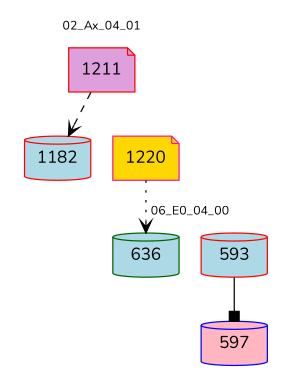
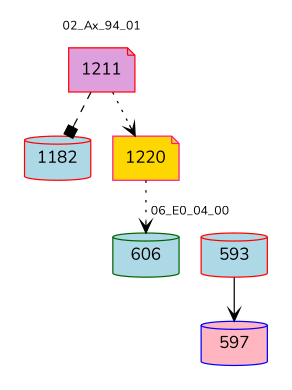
(102, 26) -> (102, 26)
(83, 109) -> (83, 109)
none -> (121, 109)
(146, 255) -> (146, 255)
(234, 293) -> (234, 293)
